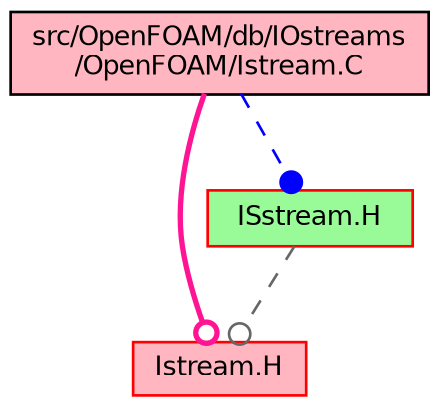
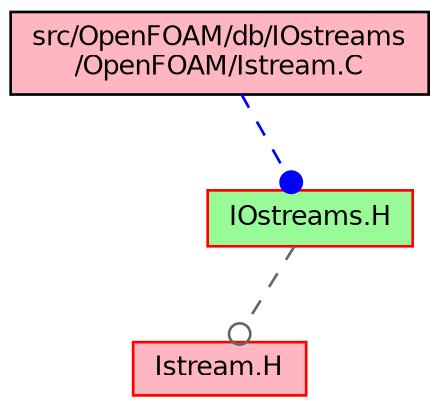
(180, 208) -> none
(310, 218) -> (310, 218)
